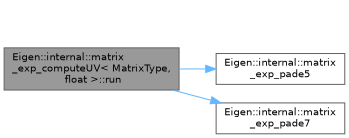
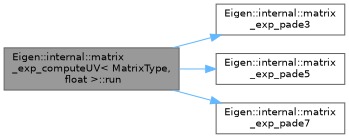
none -> (280, 20)
